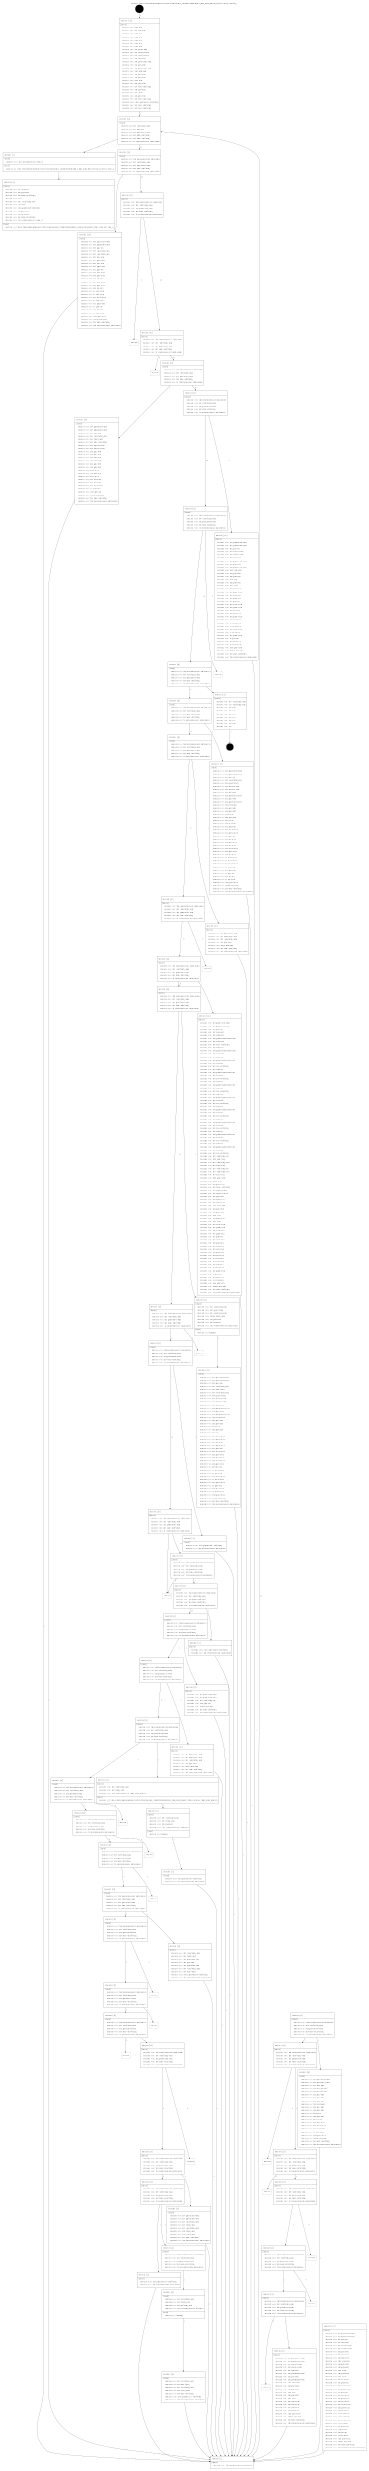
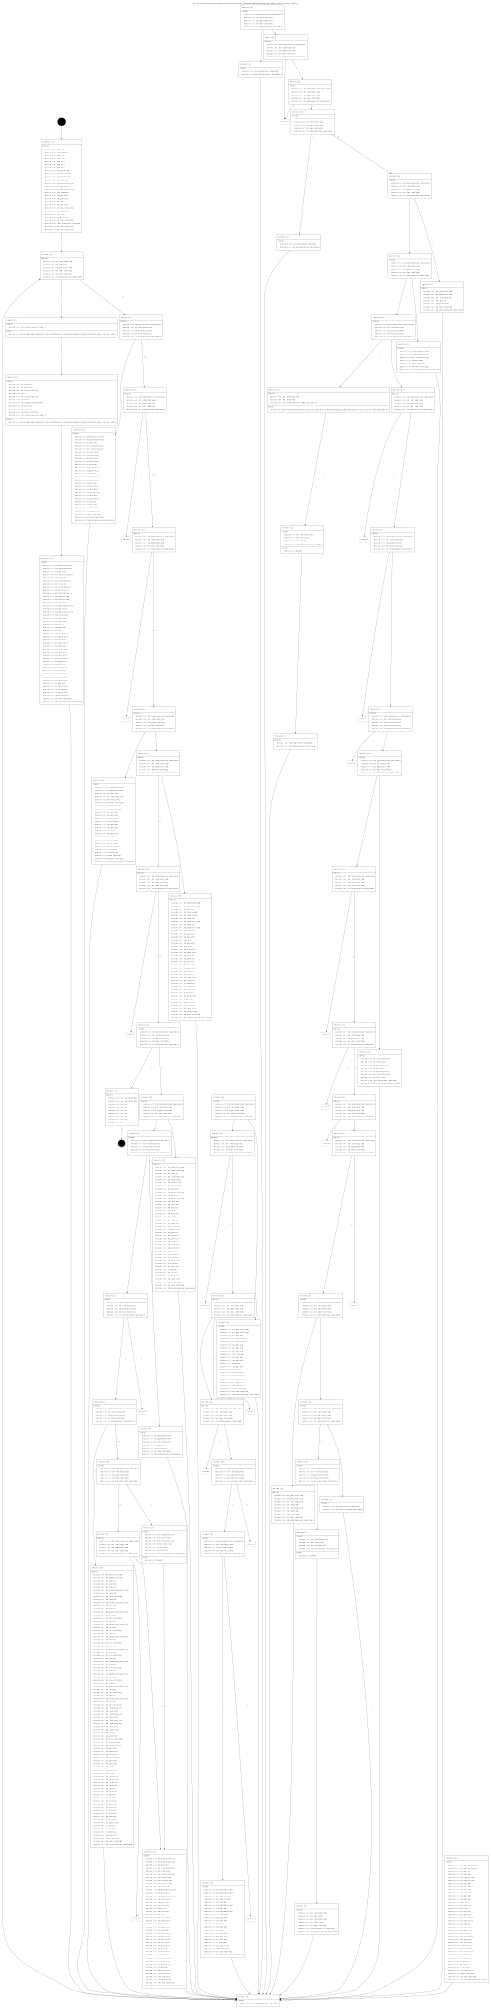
none -> (62, 630)
(171, 1334) -> (152, 1700)
